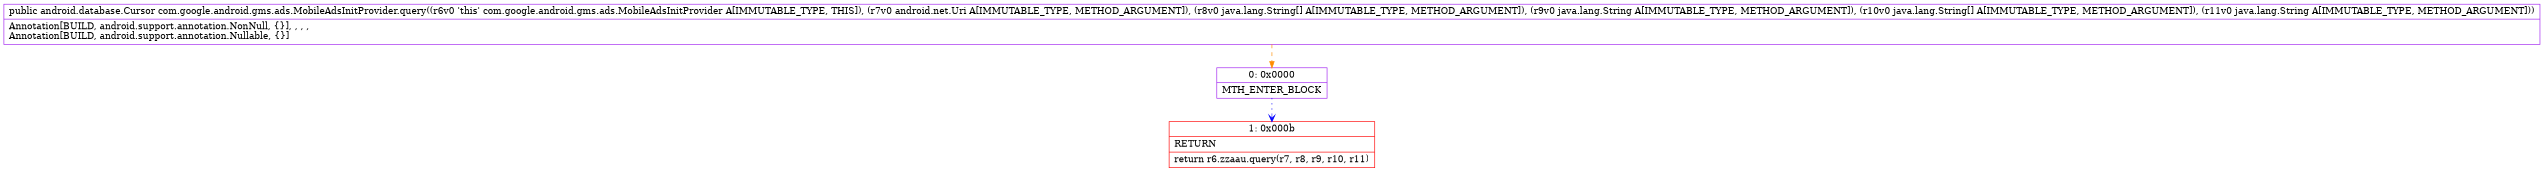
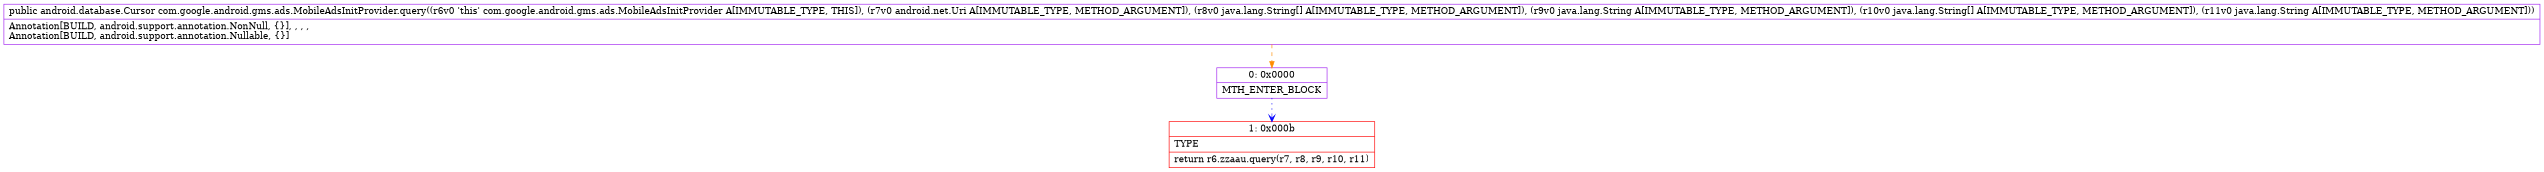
(1195, 144) -> (1187, 144)
